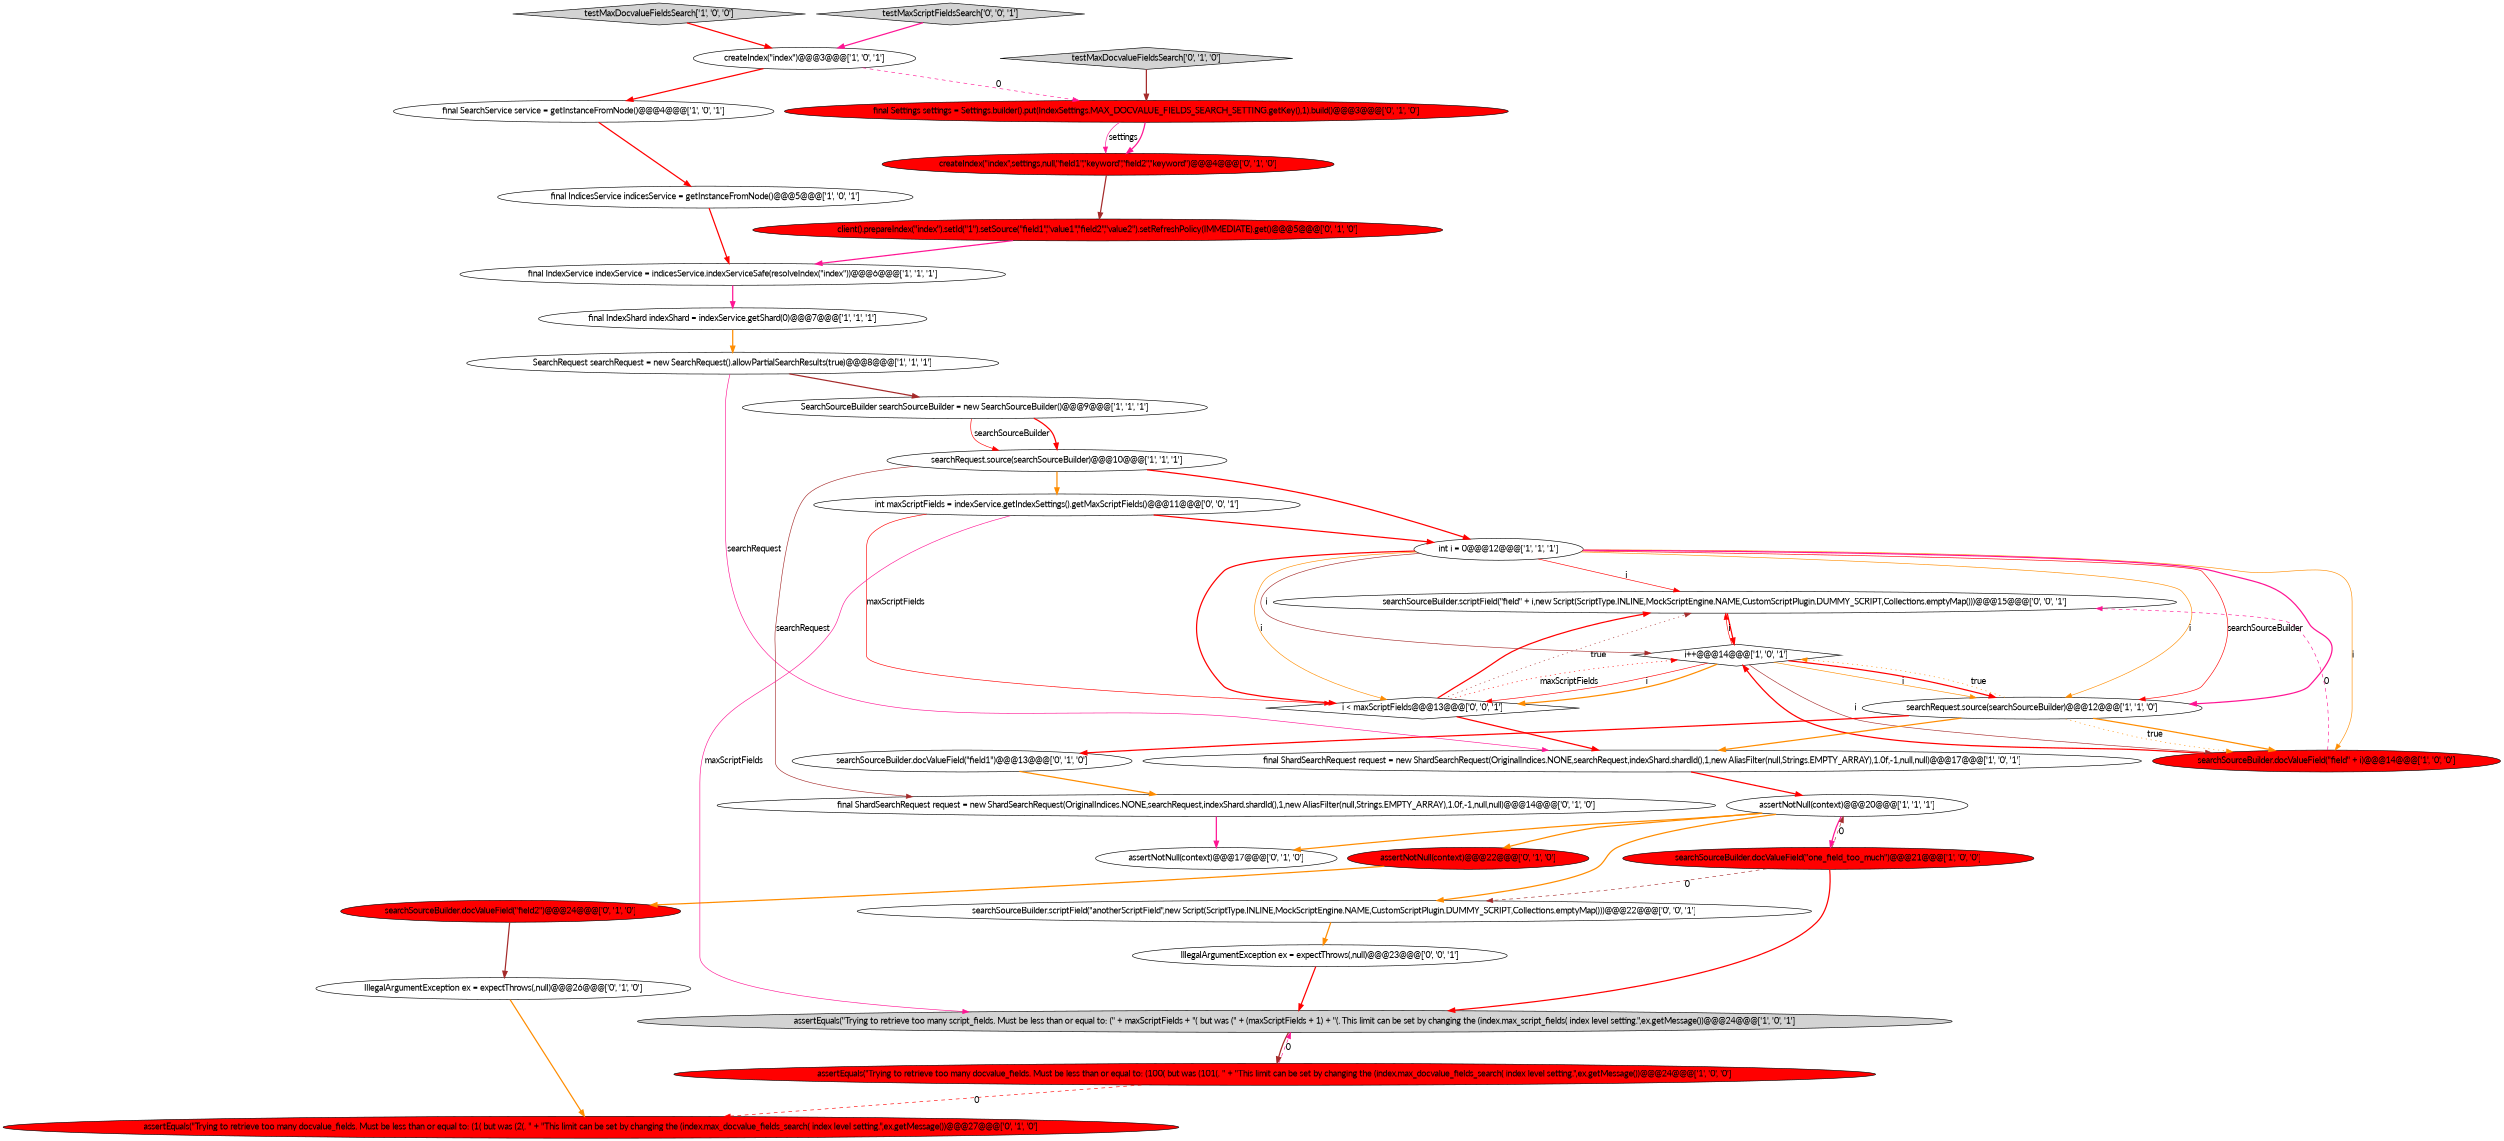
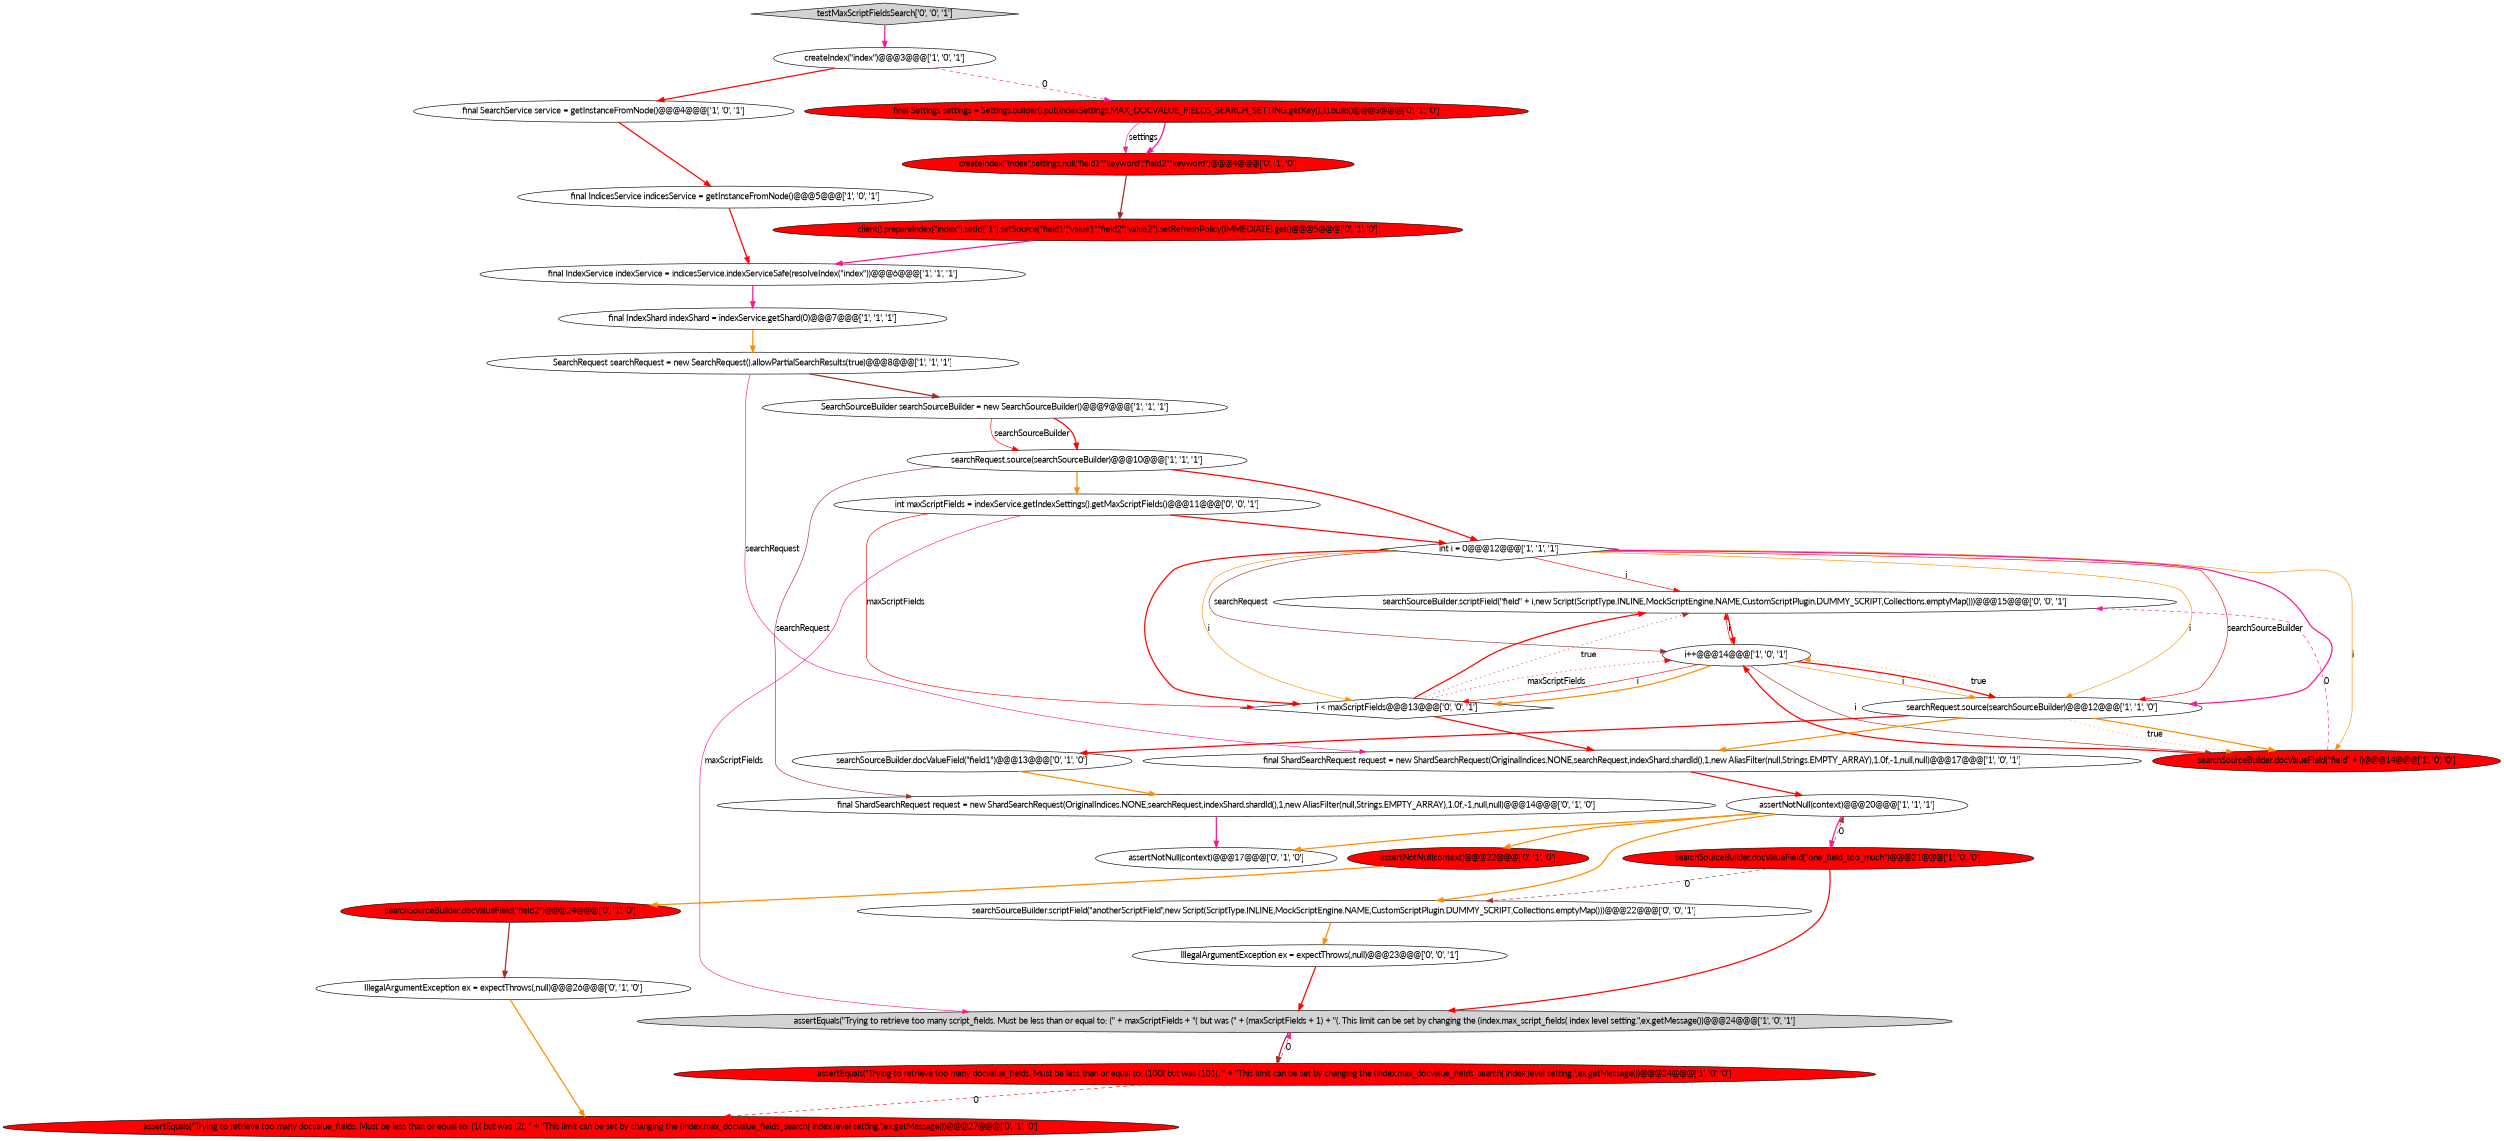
(659, 14) -> none
(1146, 58) -> none
(1499, 549) -> (1499, 549)
(1267, 602) -> (1241, 602)
(1736, 655) -> (1736, 655)
